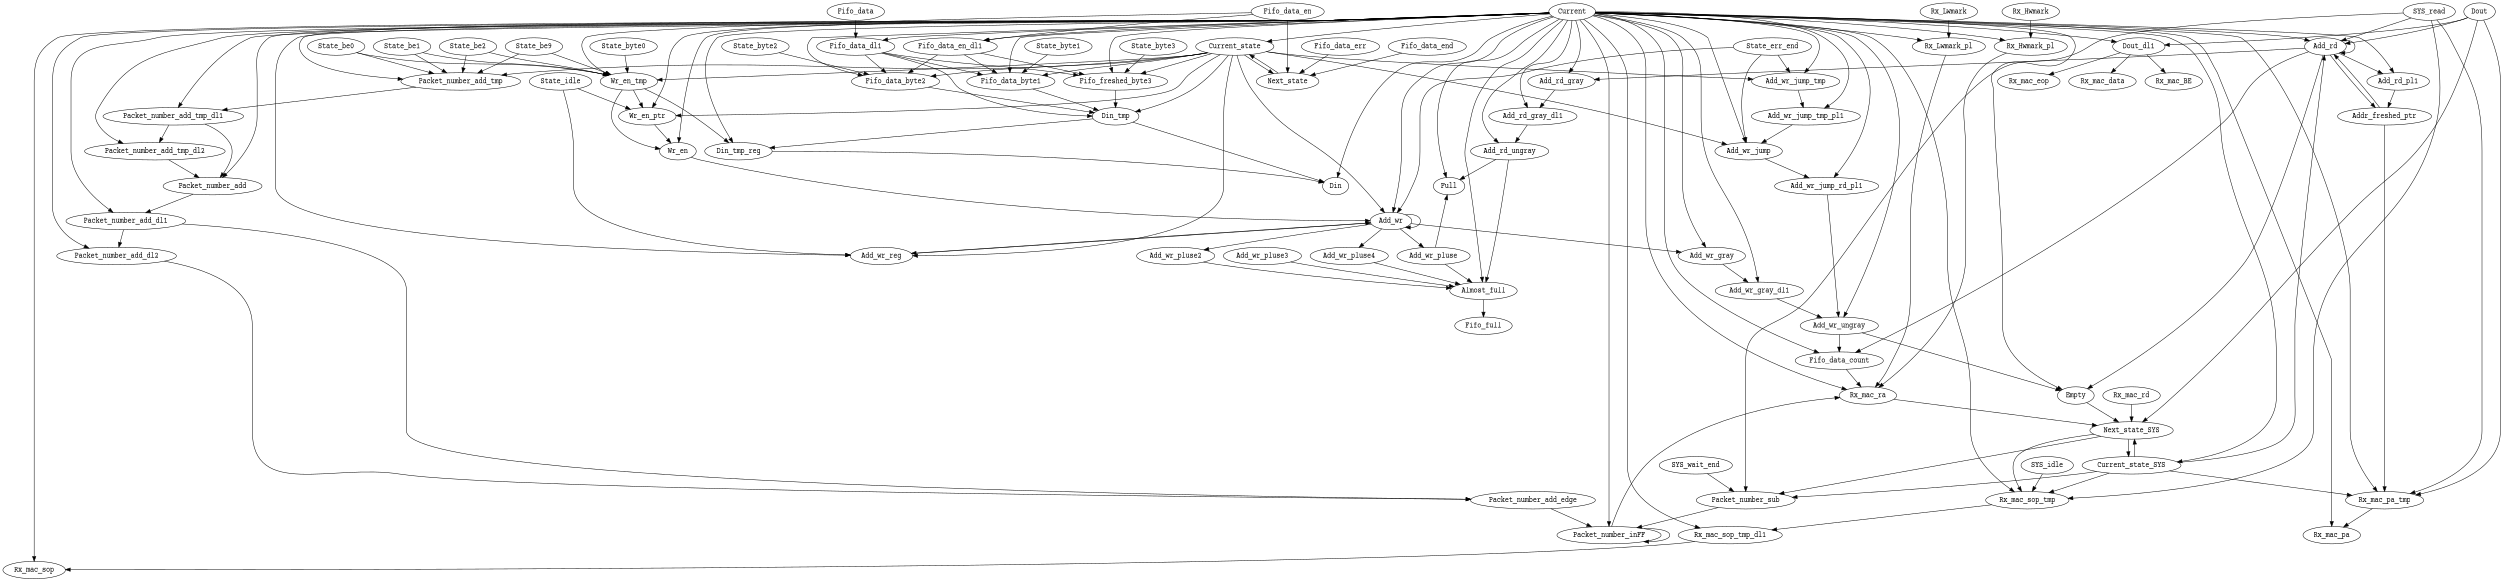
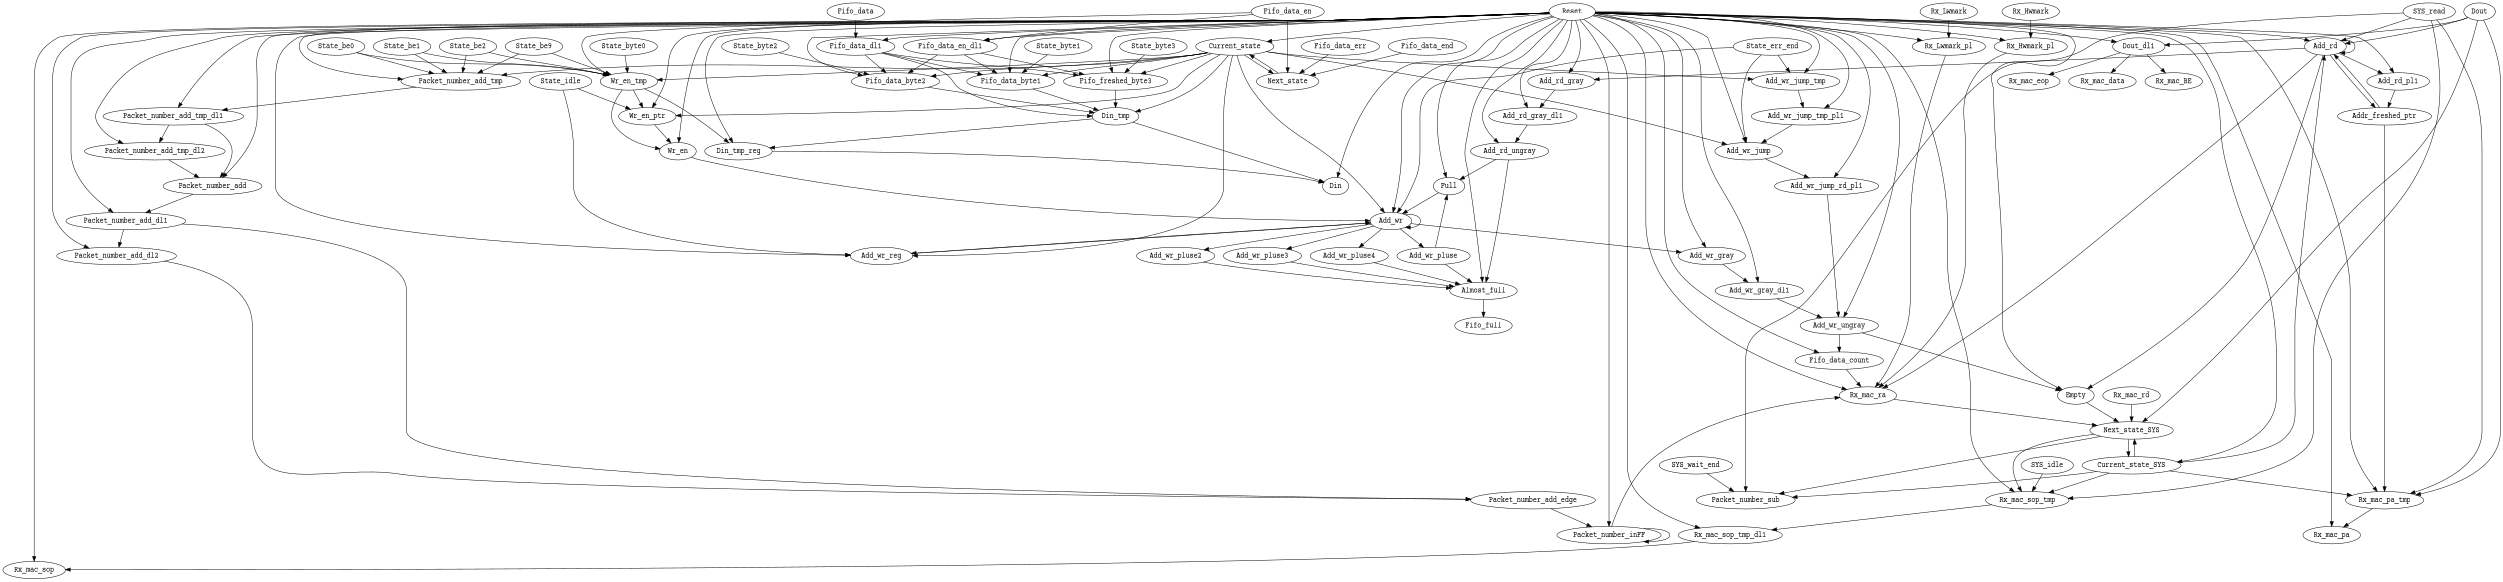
(1572, 12) -> (1572, 12)
none -> (1423, 202)
(2097, 217) -> (2109, 230)
none -> (1333, 237)
(1680, 517) -> none
